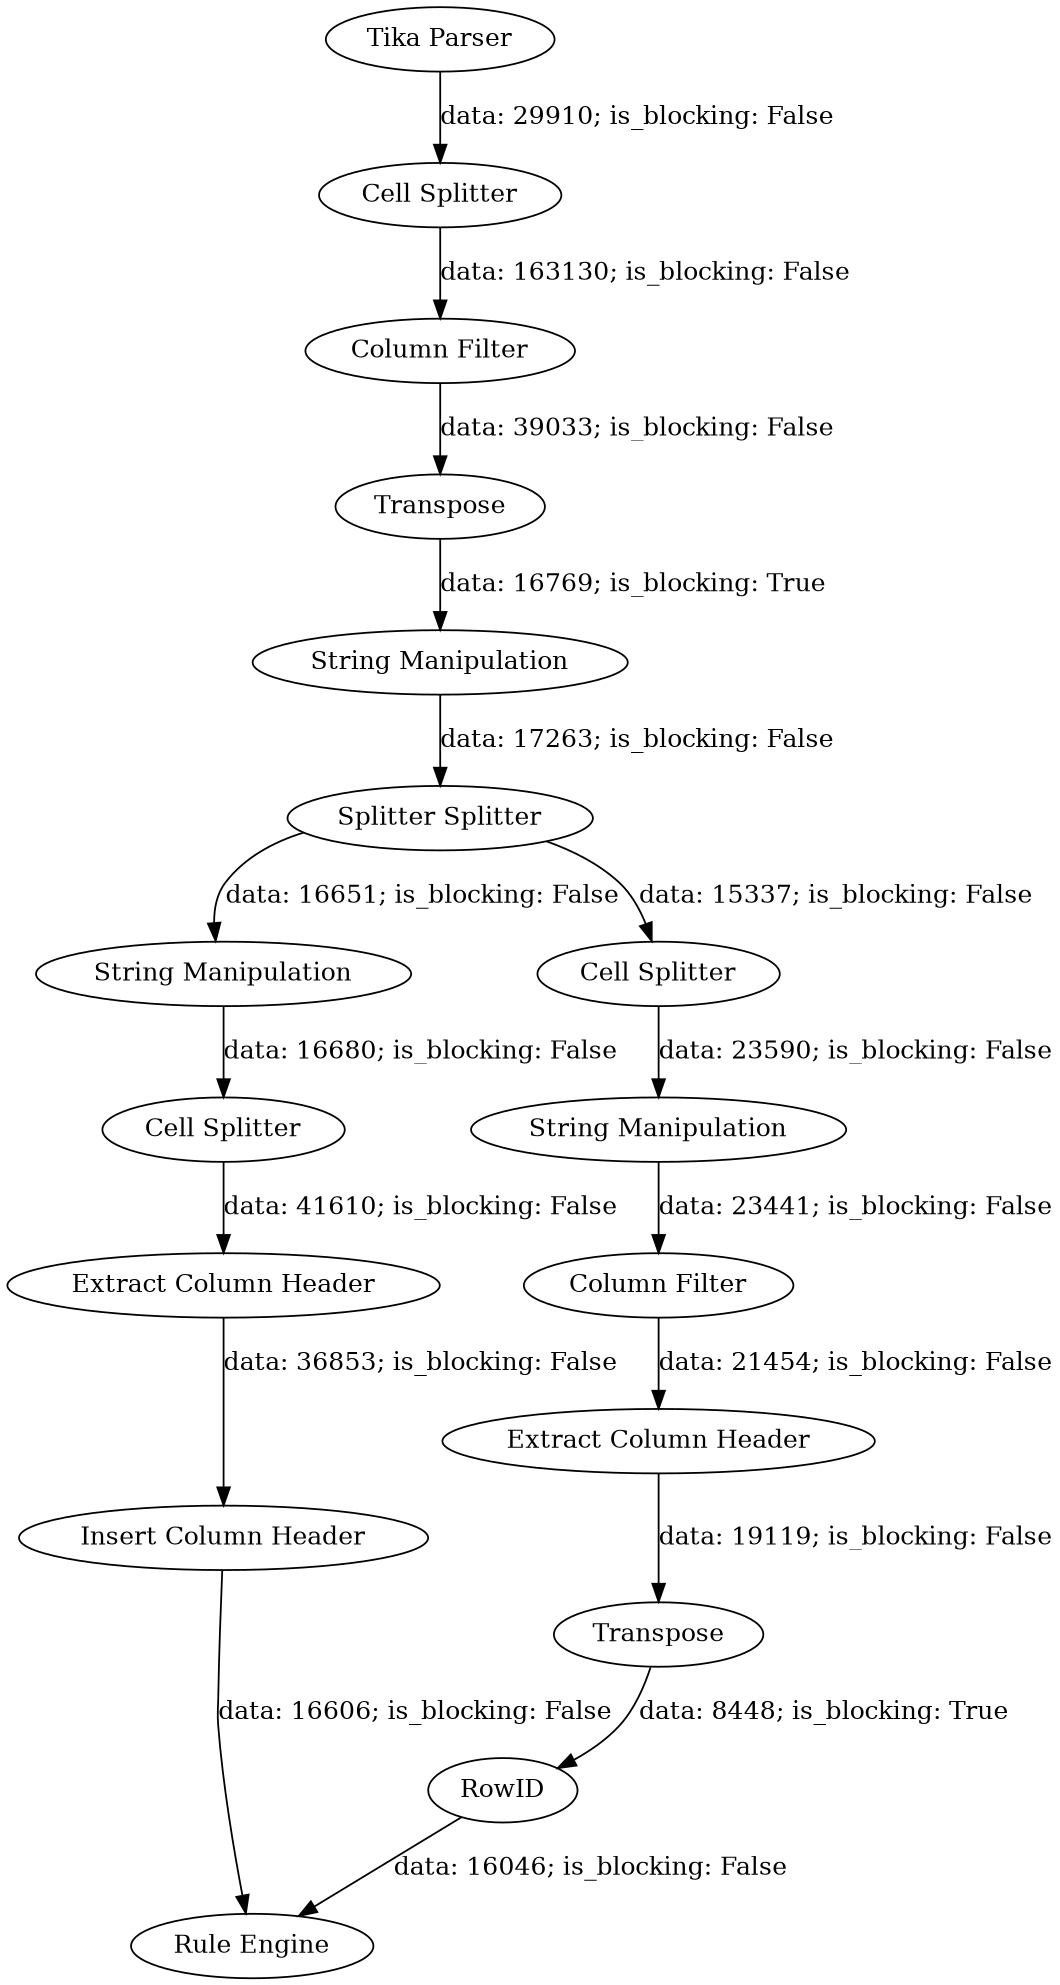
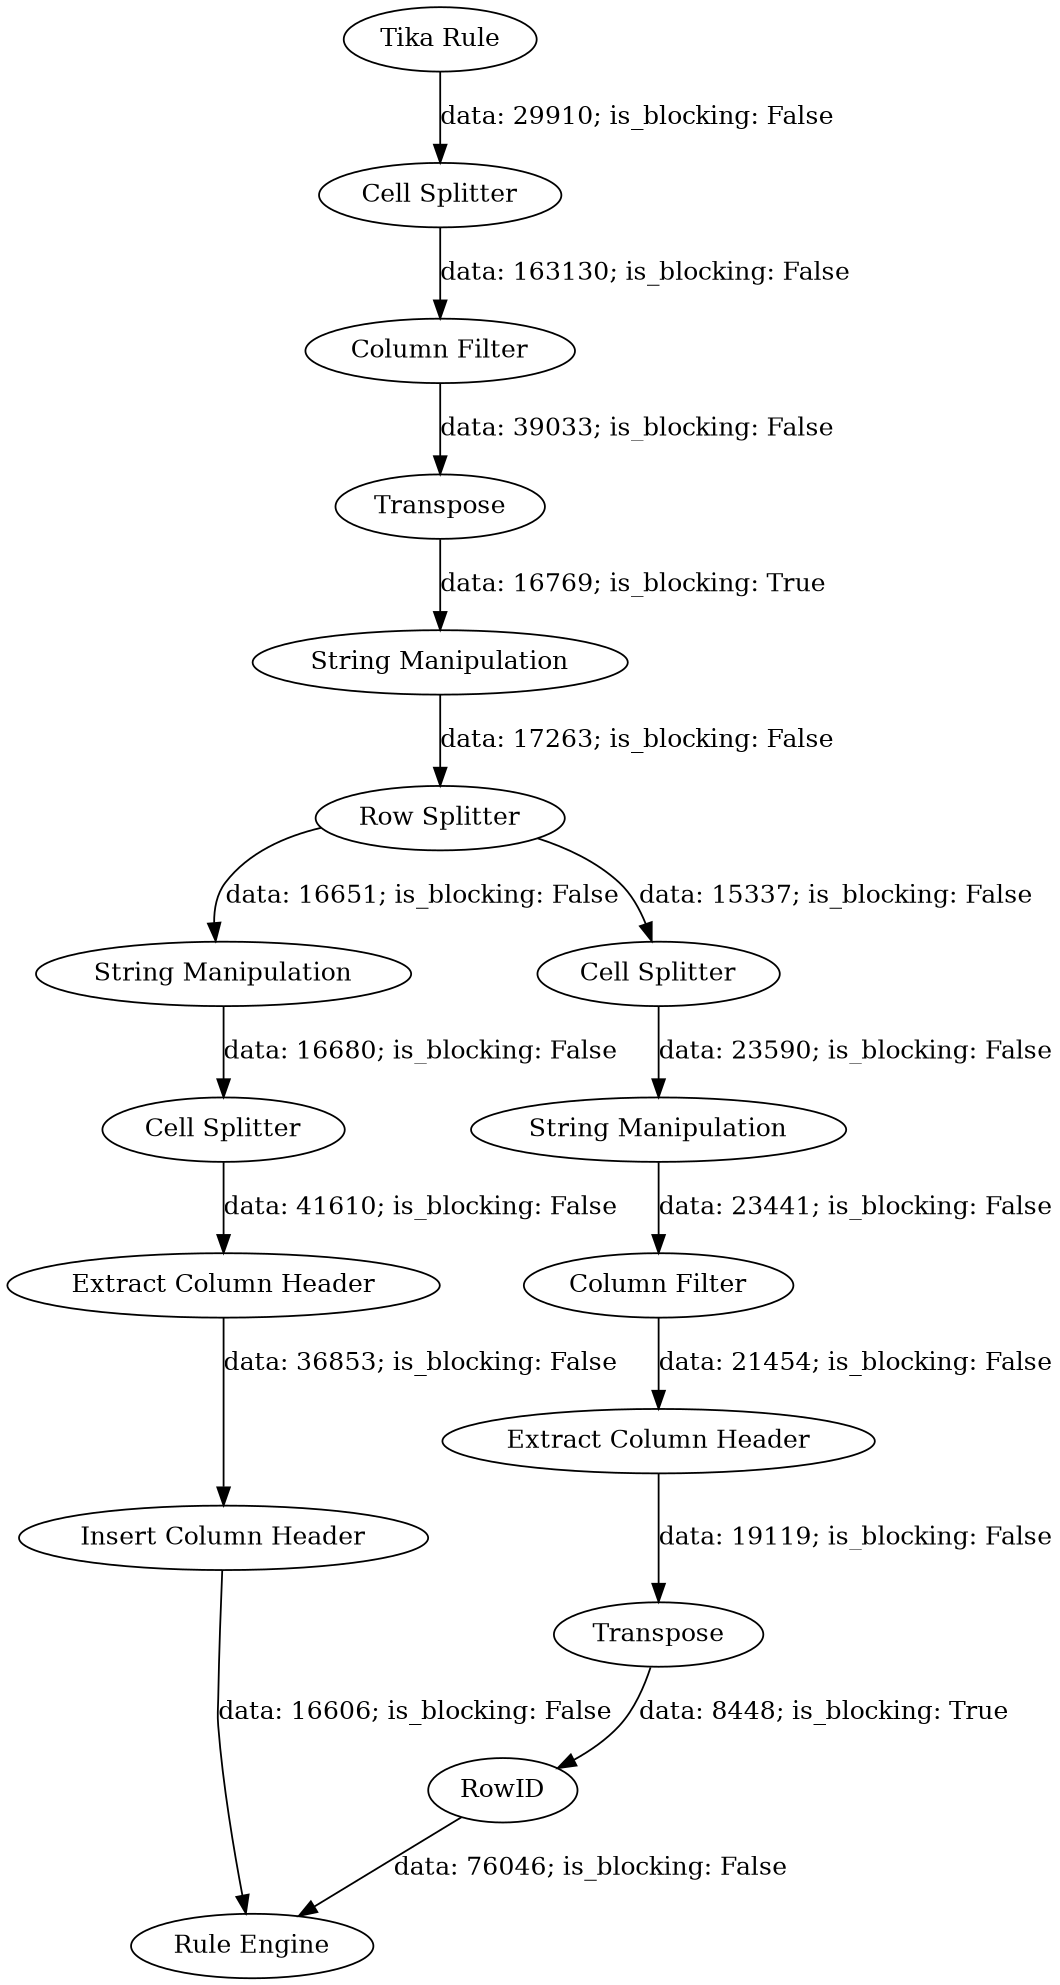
(440, 39) -> (440, 39)
(440, 818) -> (440, 818)
(591, 1868) -> (591, 1868)
